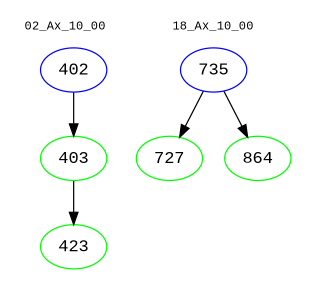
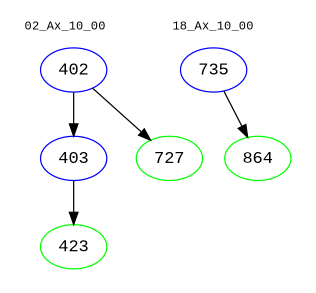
(194, 109) -> (108, 102)
(74, 158) -> (74, 158)
